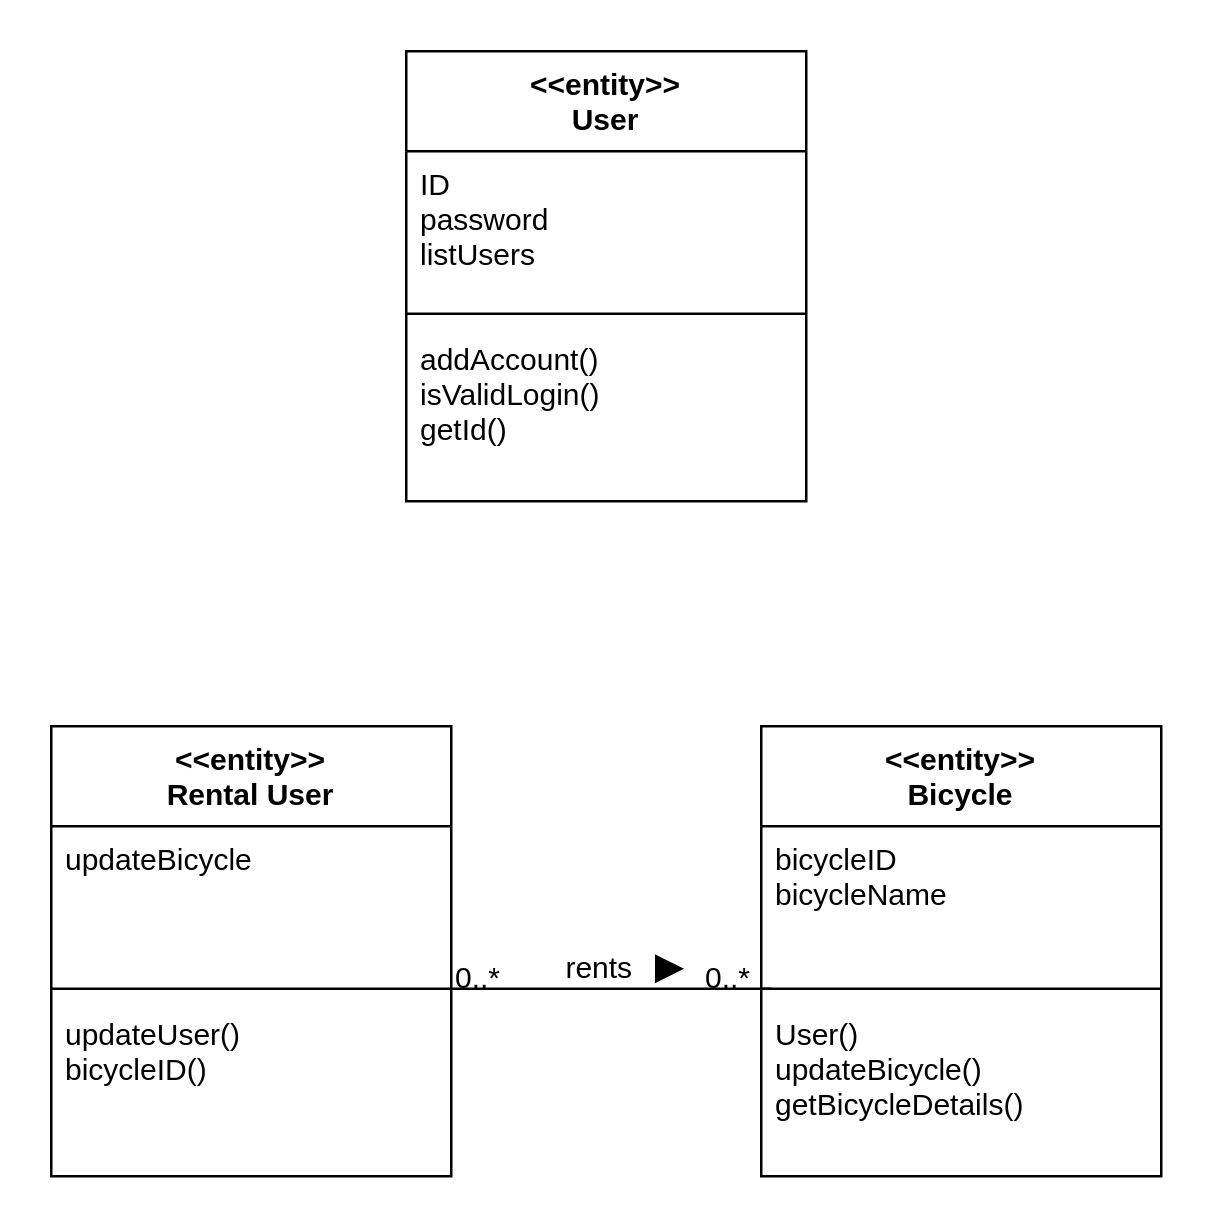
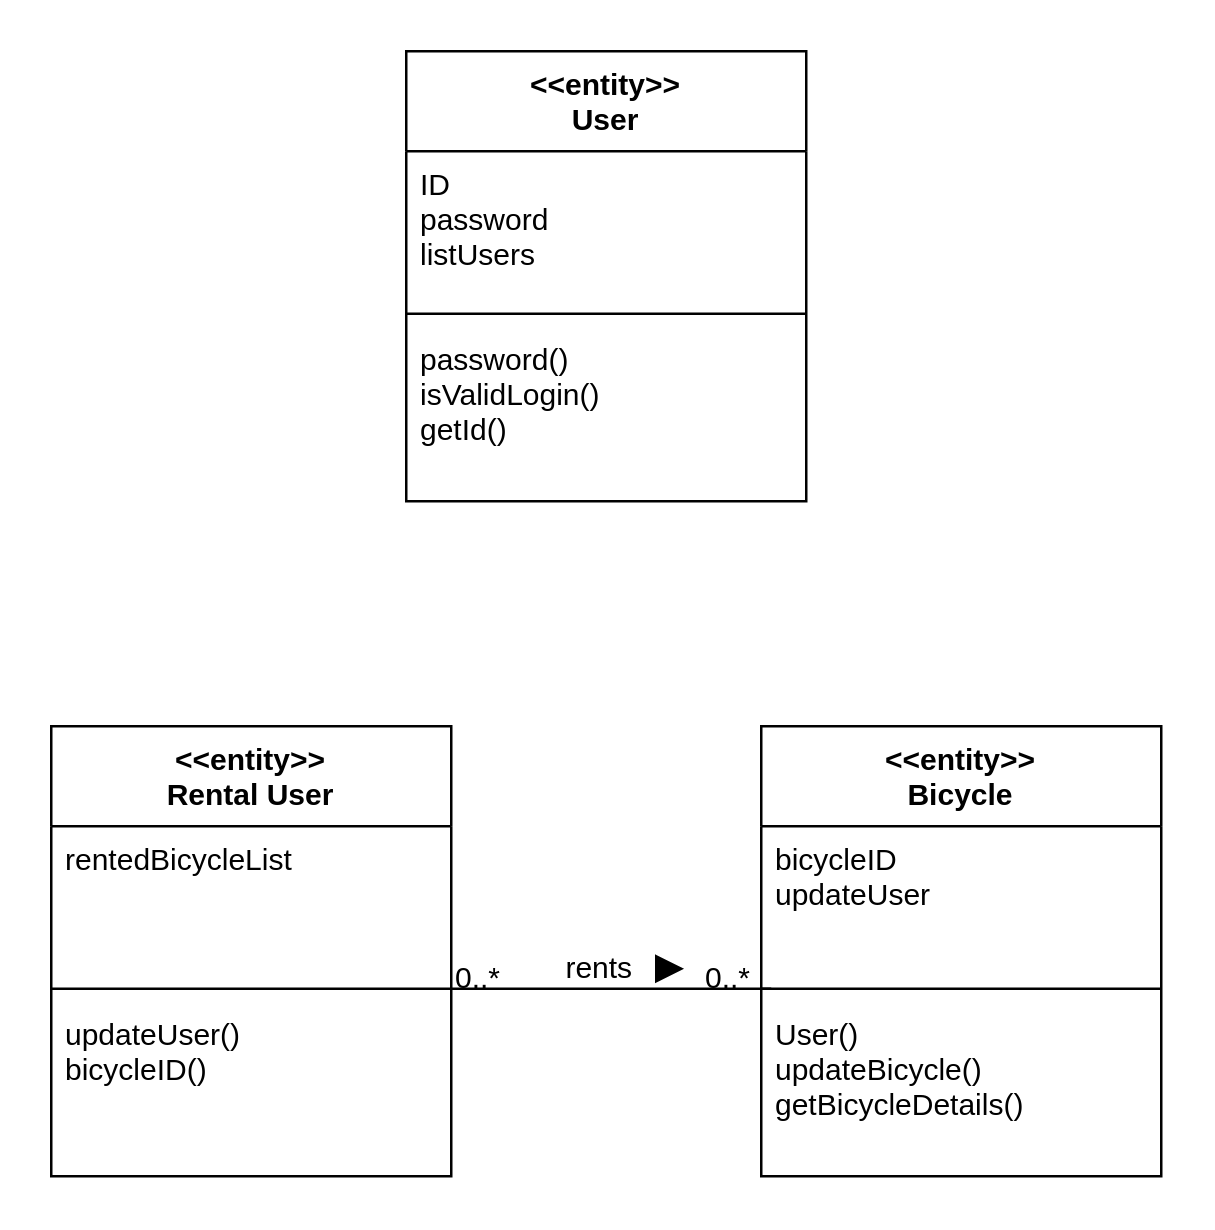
(521, 360) -> (504, 360)
(166, 860) -> (196, 860)
(843, 860) -> (843, 860)
